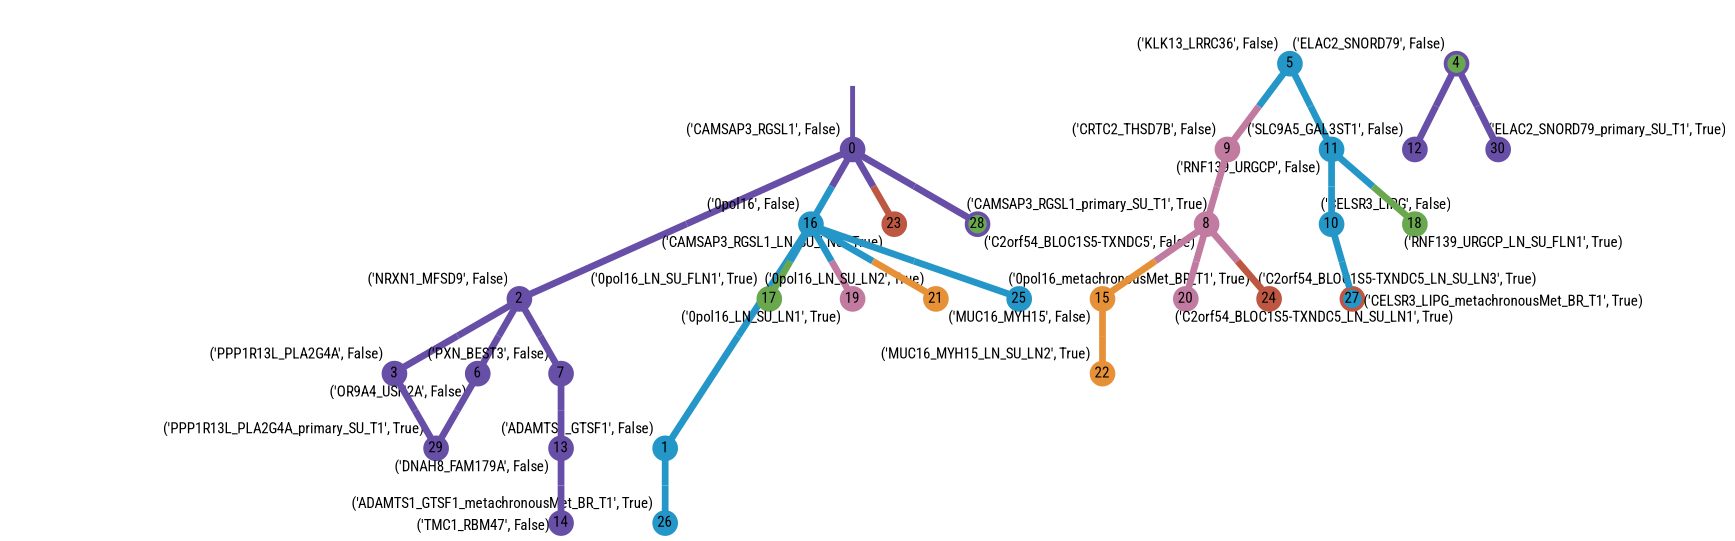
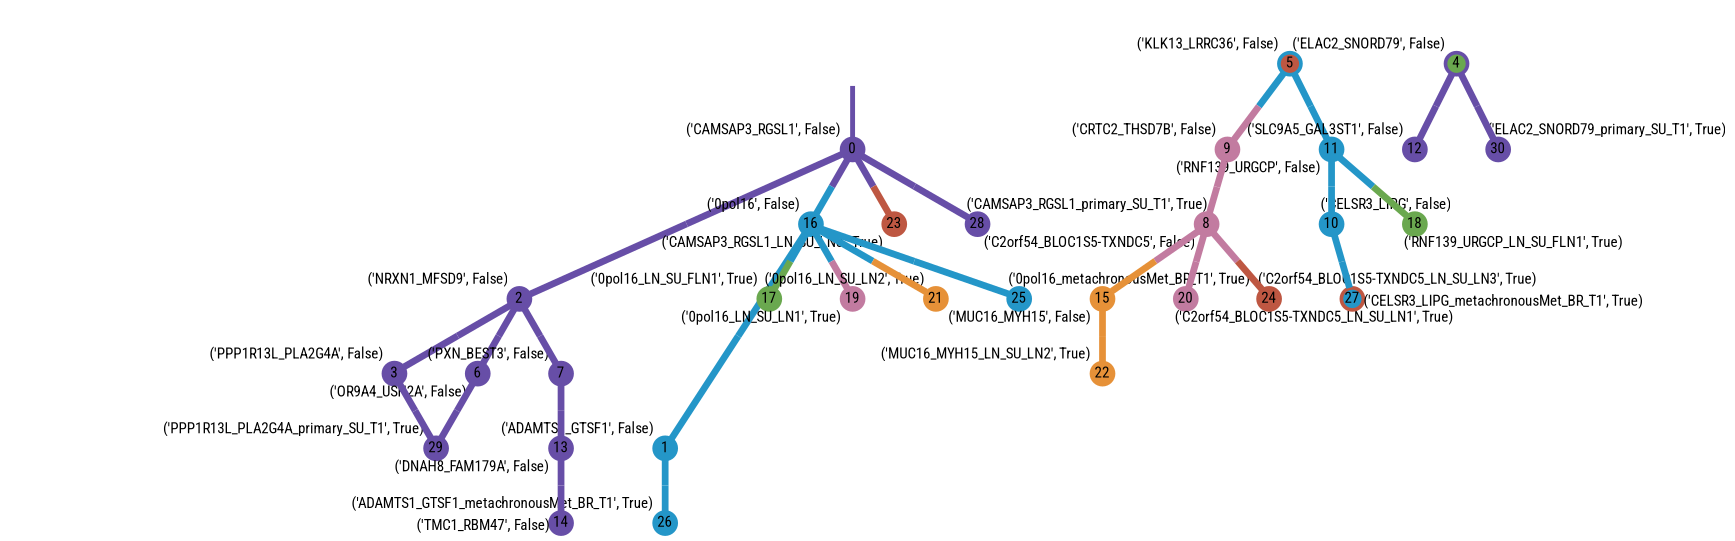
(1290, 64) -> (1290, 64)
(978, 224) -> (978, 224)
